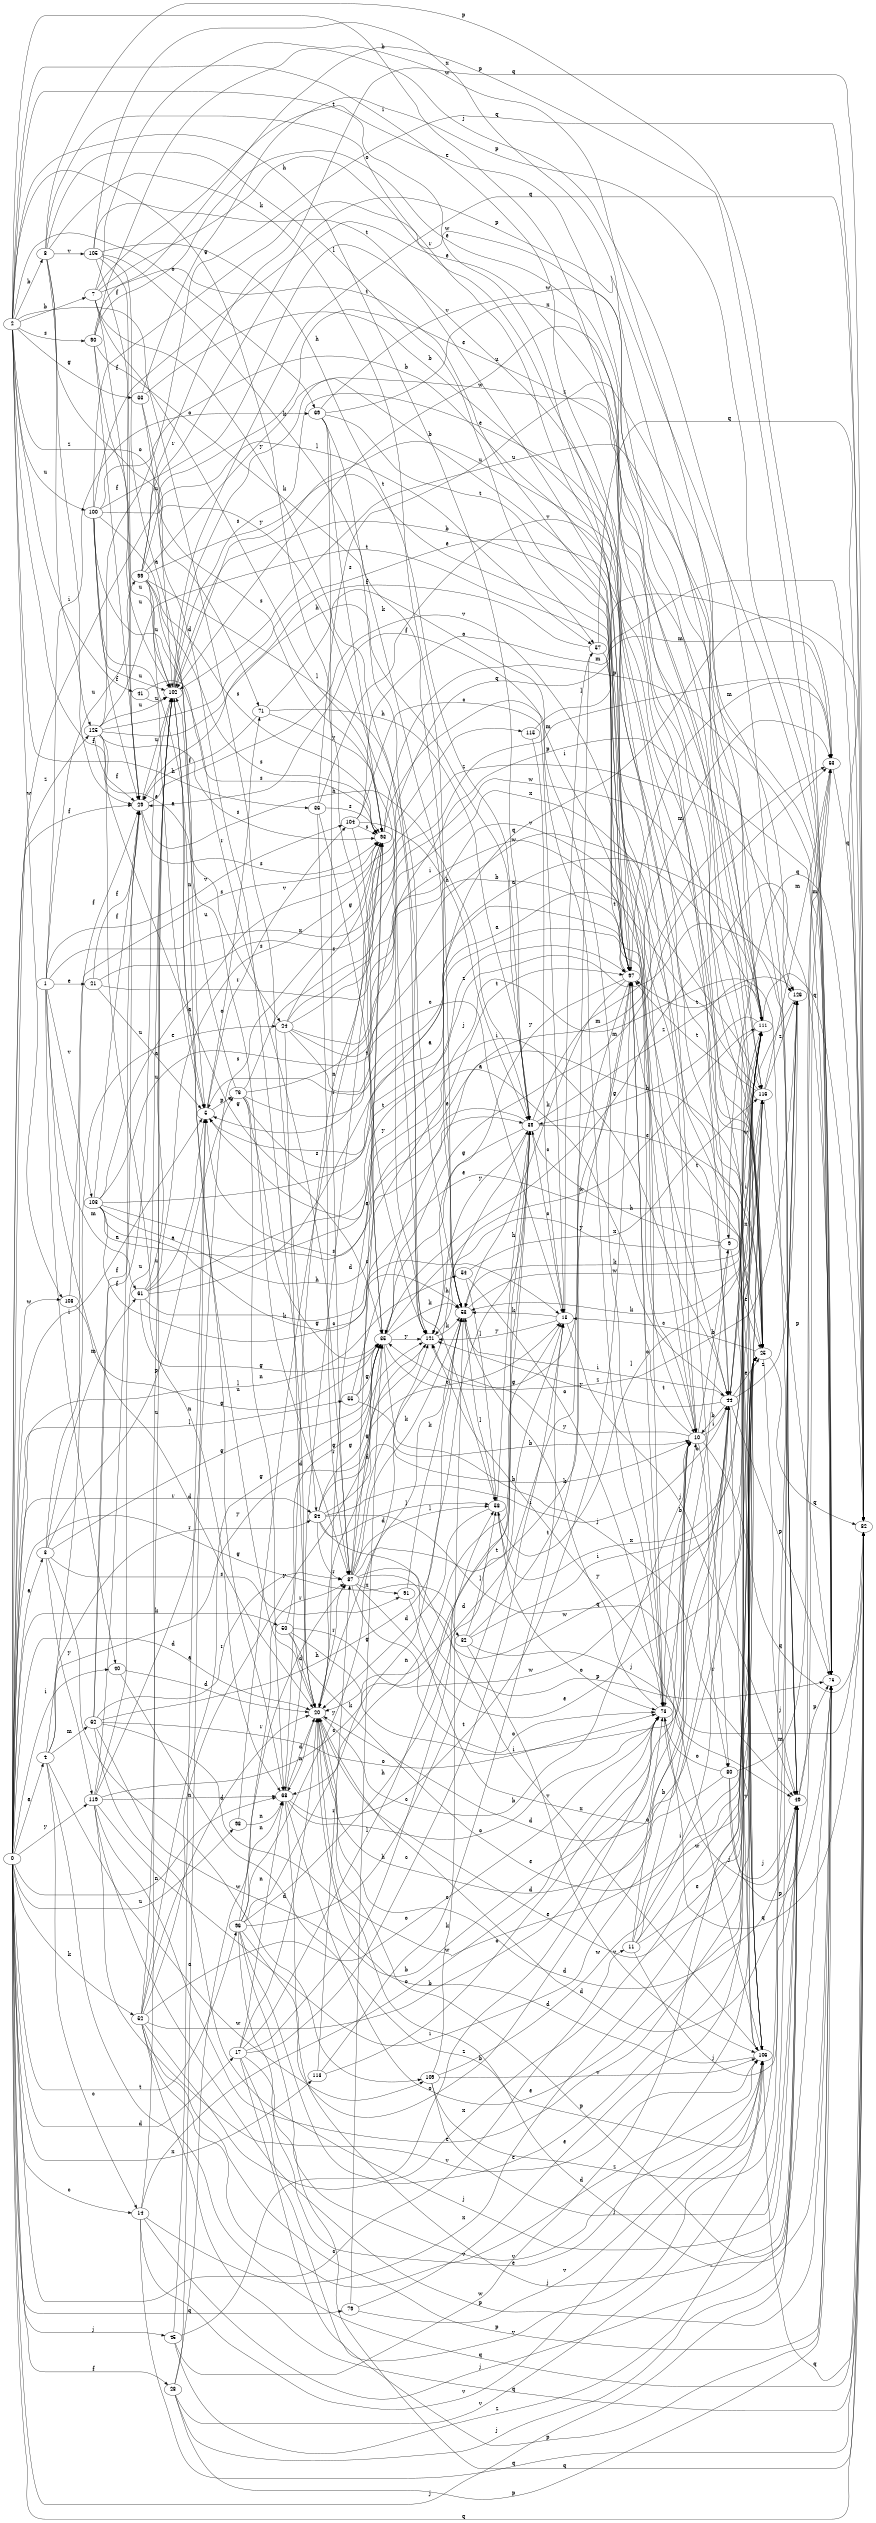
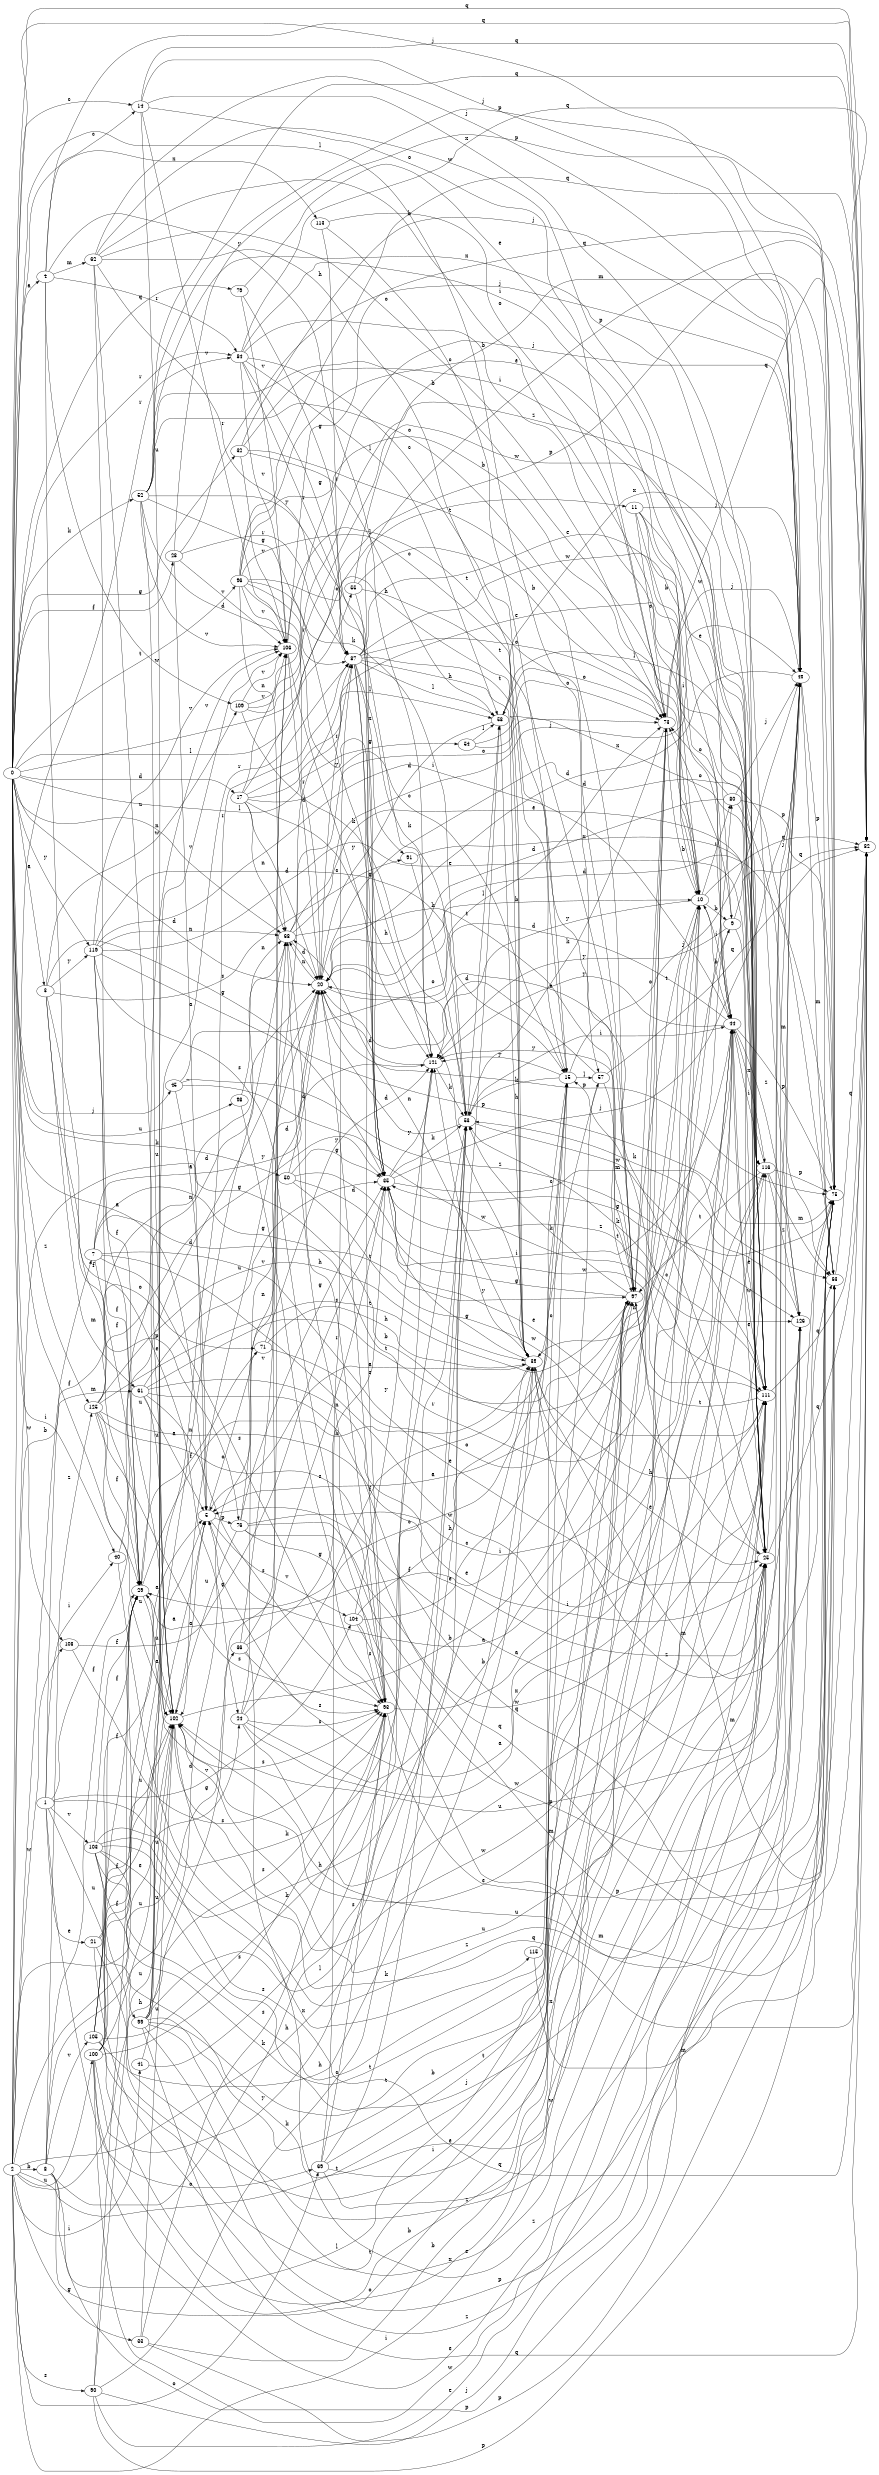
(739, 1679) -> none
(739, 1952) -> (629, 398)
